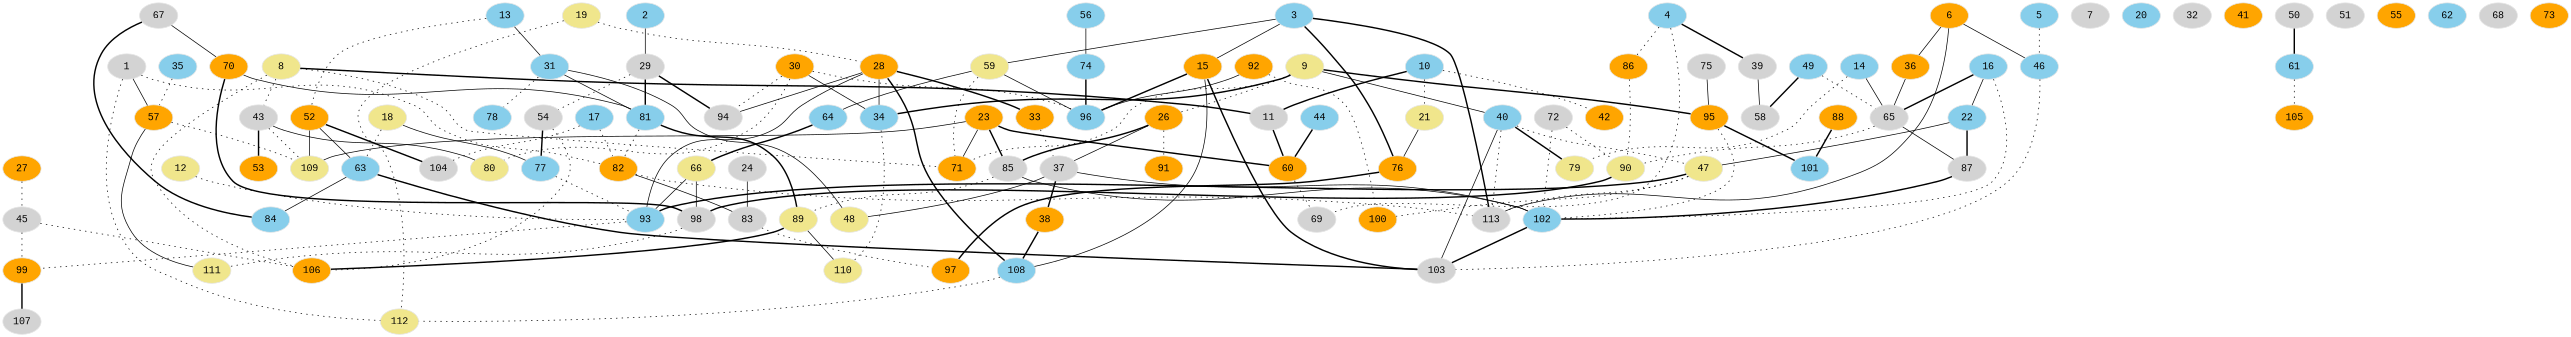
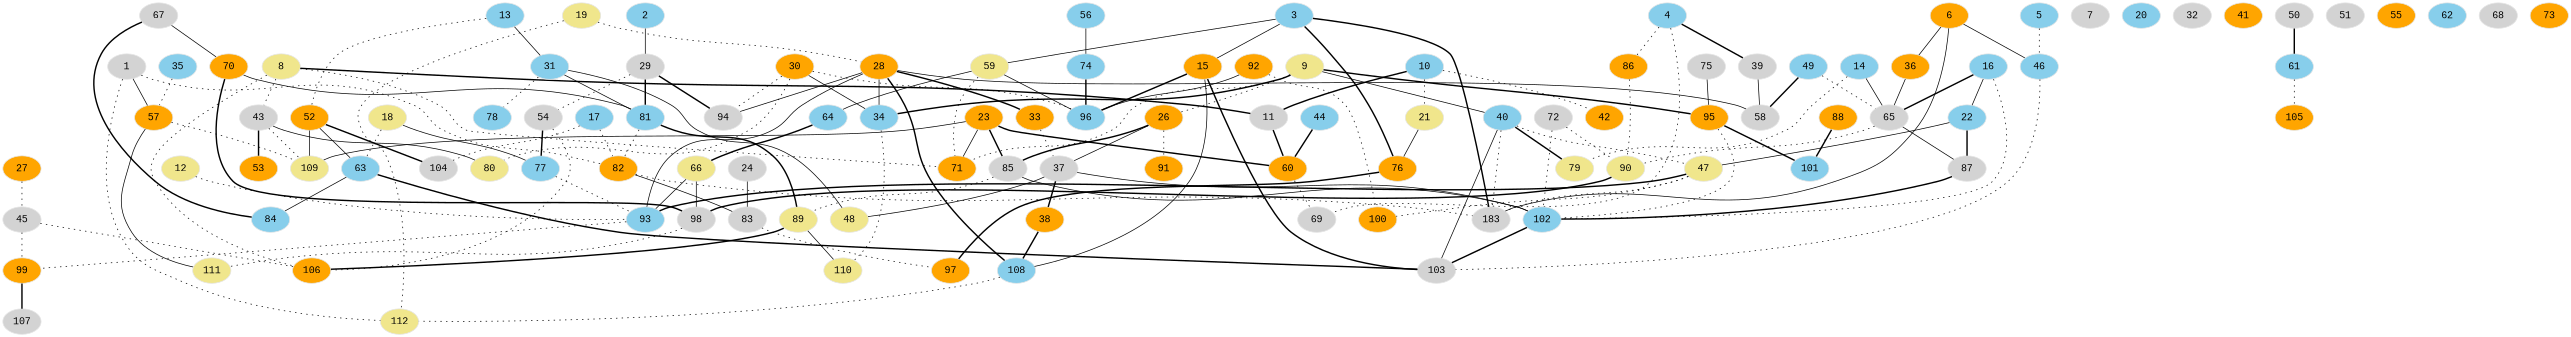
none -> (1322, 83)
(1491, 220) -> (1491, 220)
